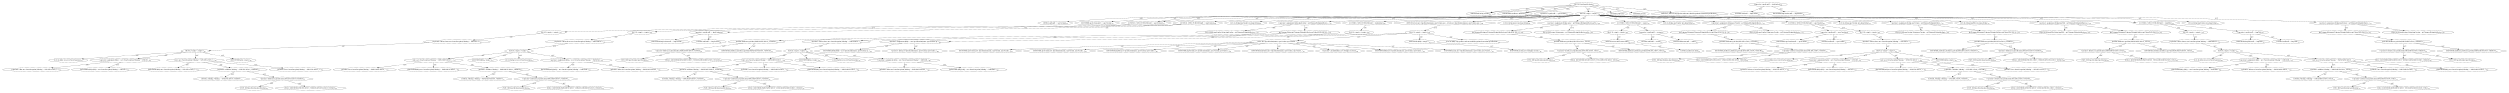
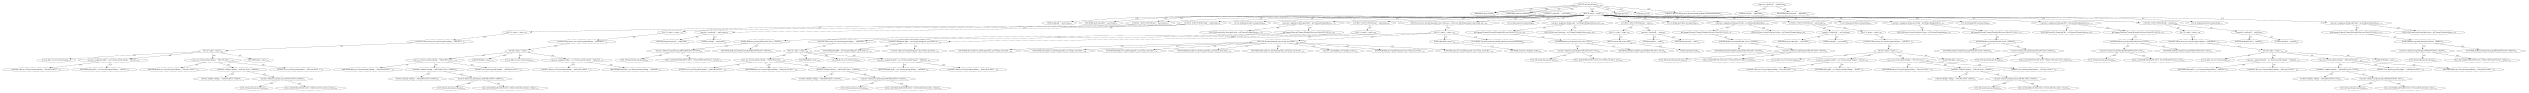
none -> (2387, 60)
